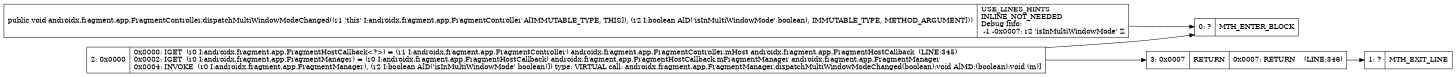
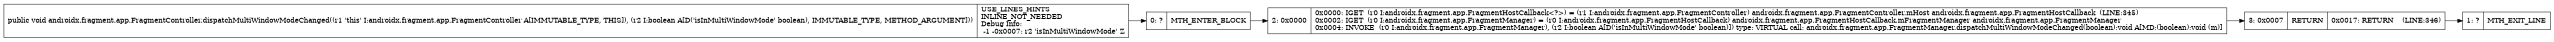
(1118, 43) -> (1257, 21)
(1288, 60) -> (2386, 21)
